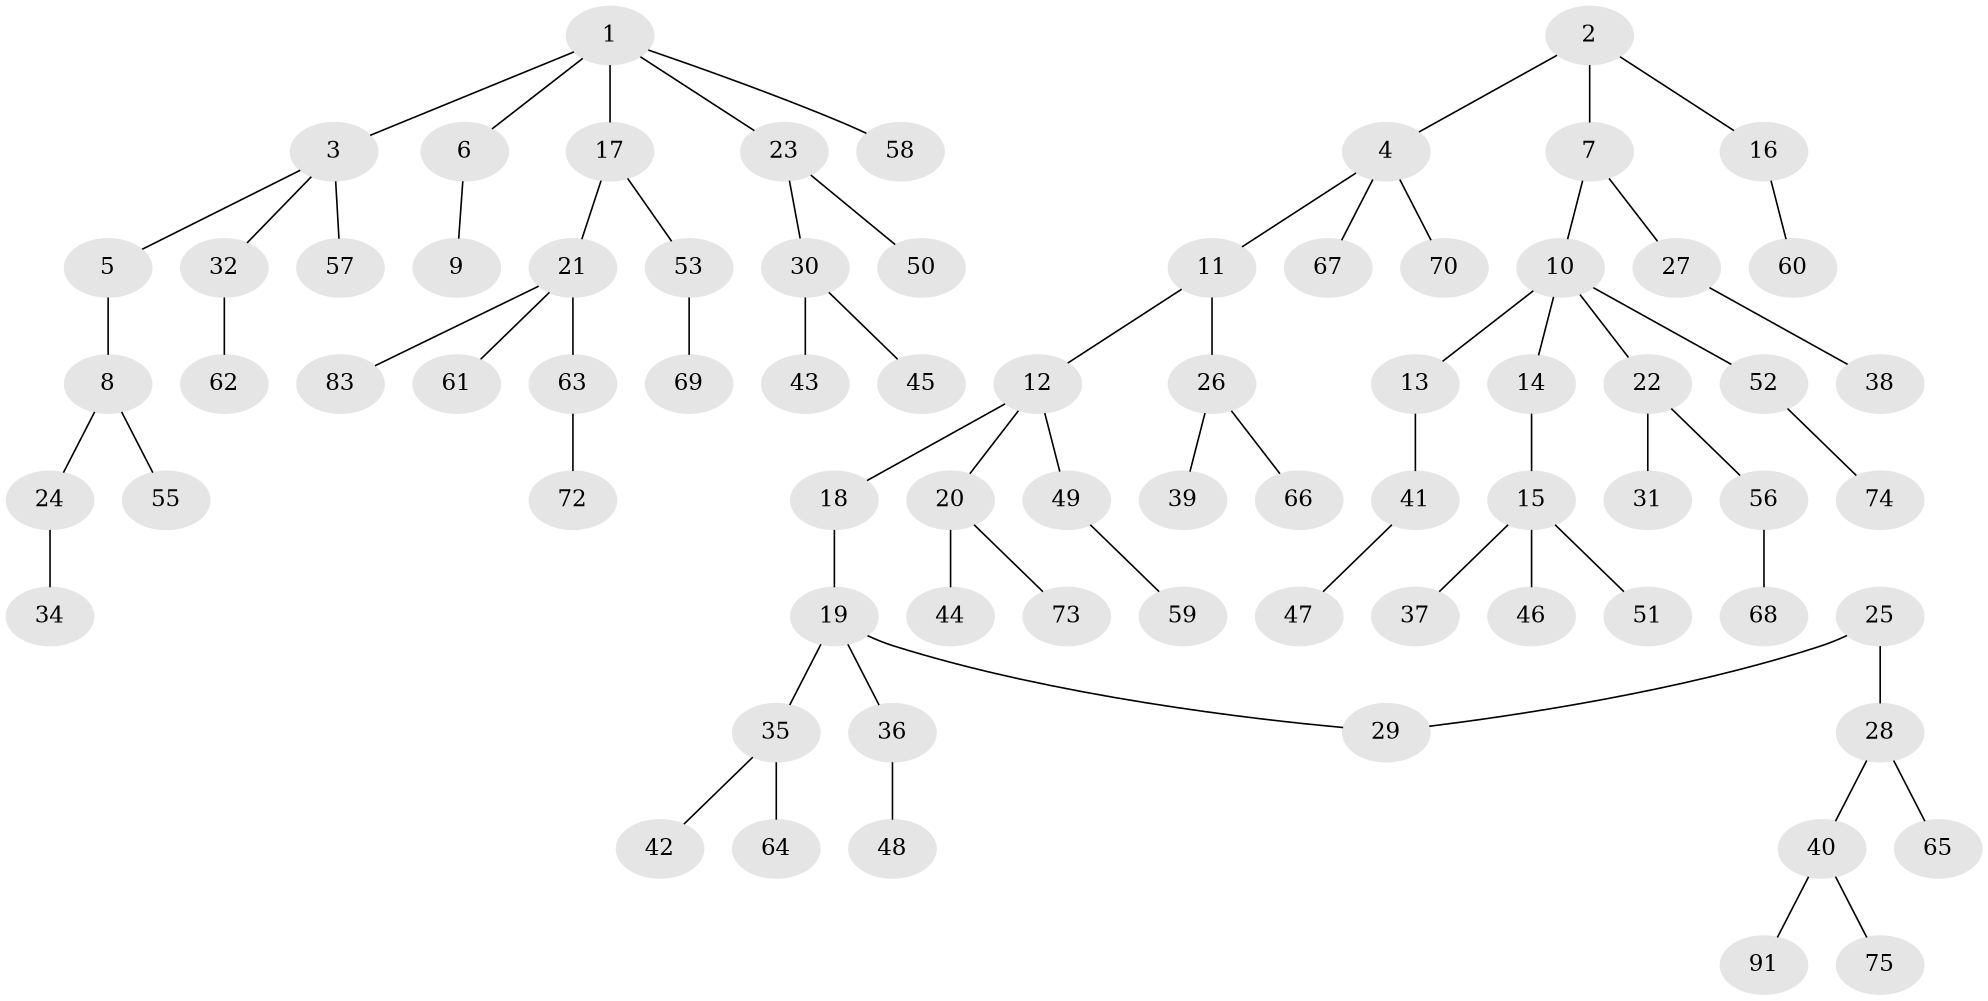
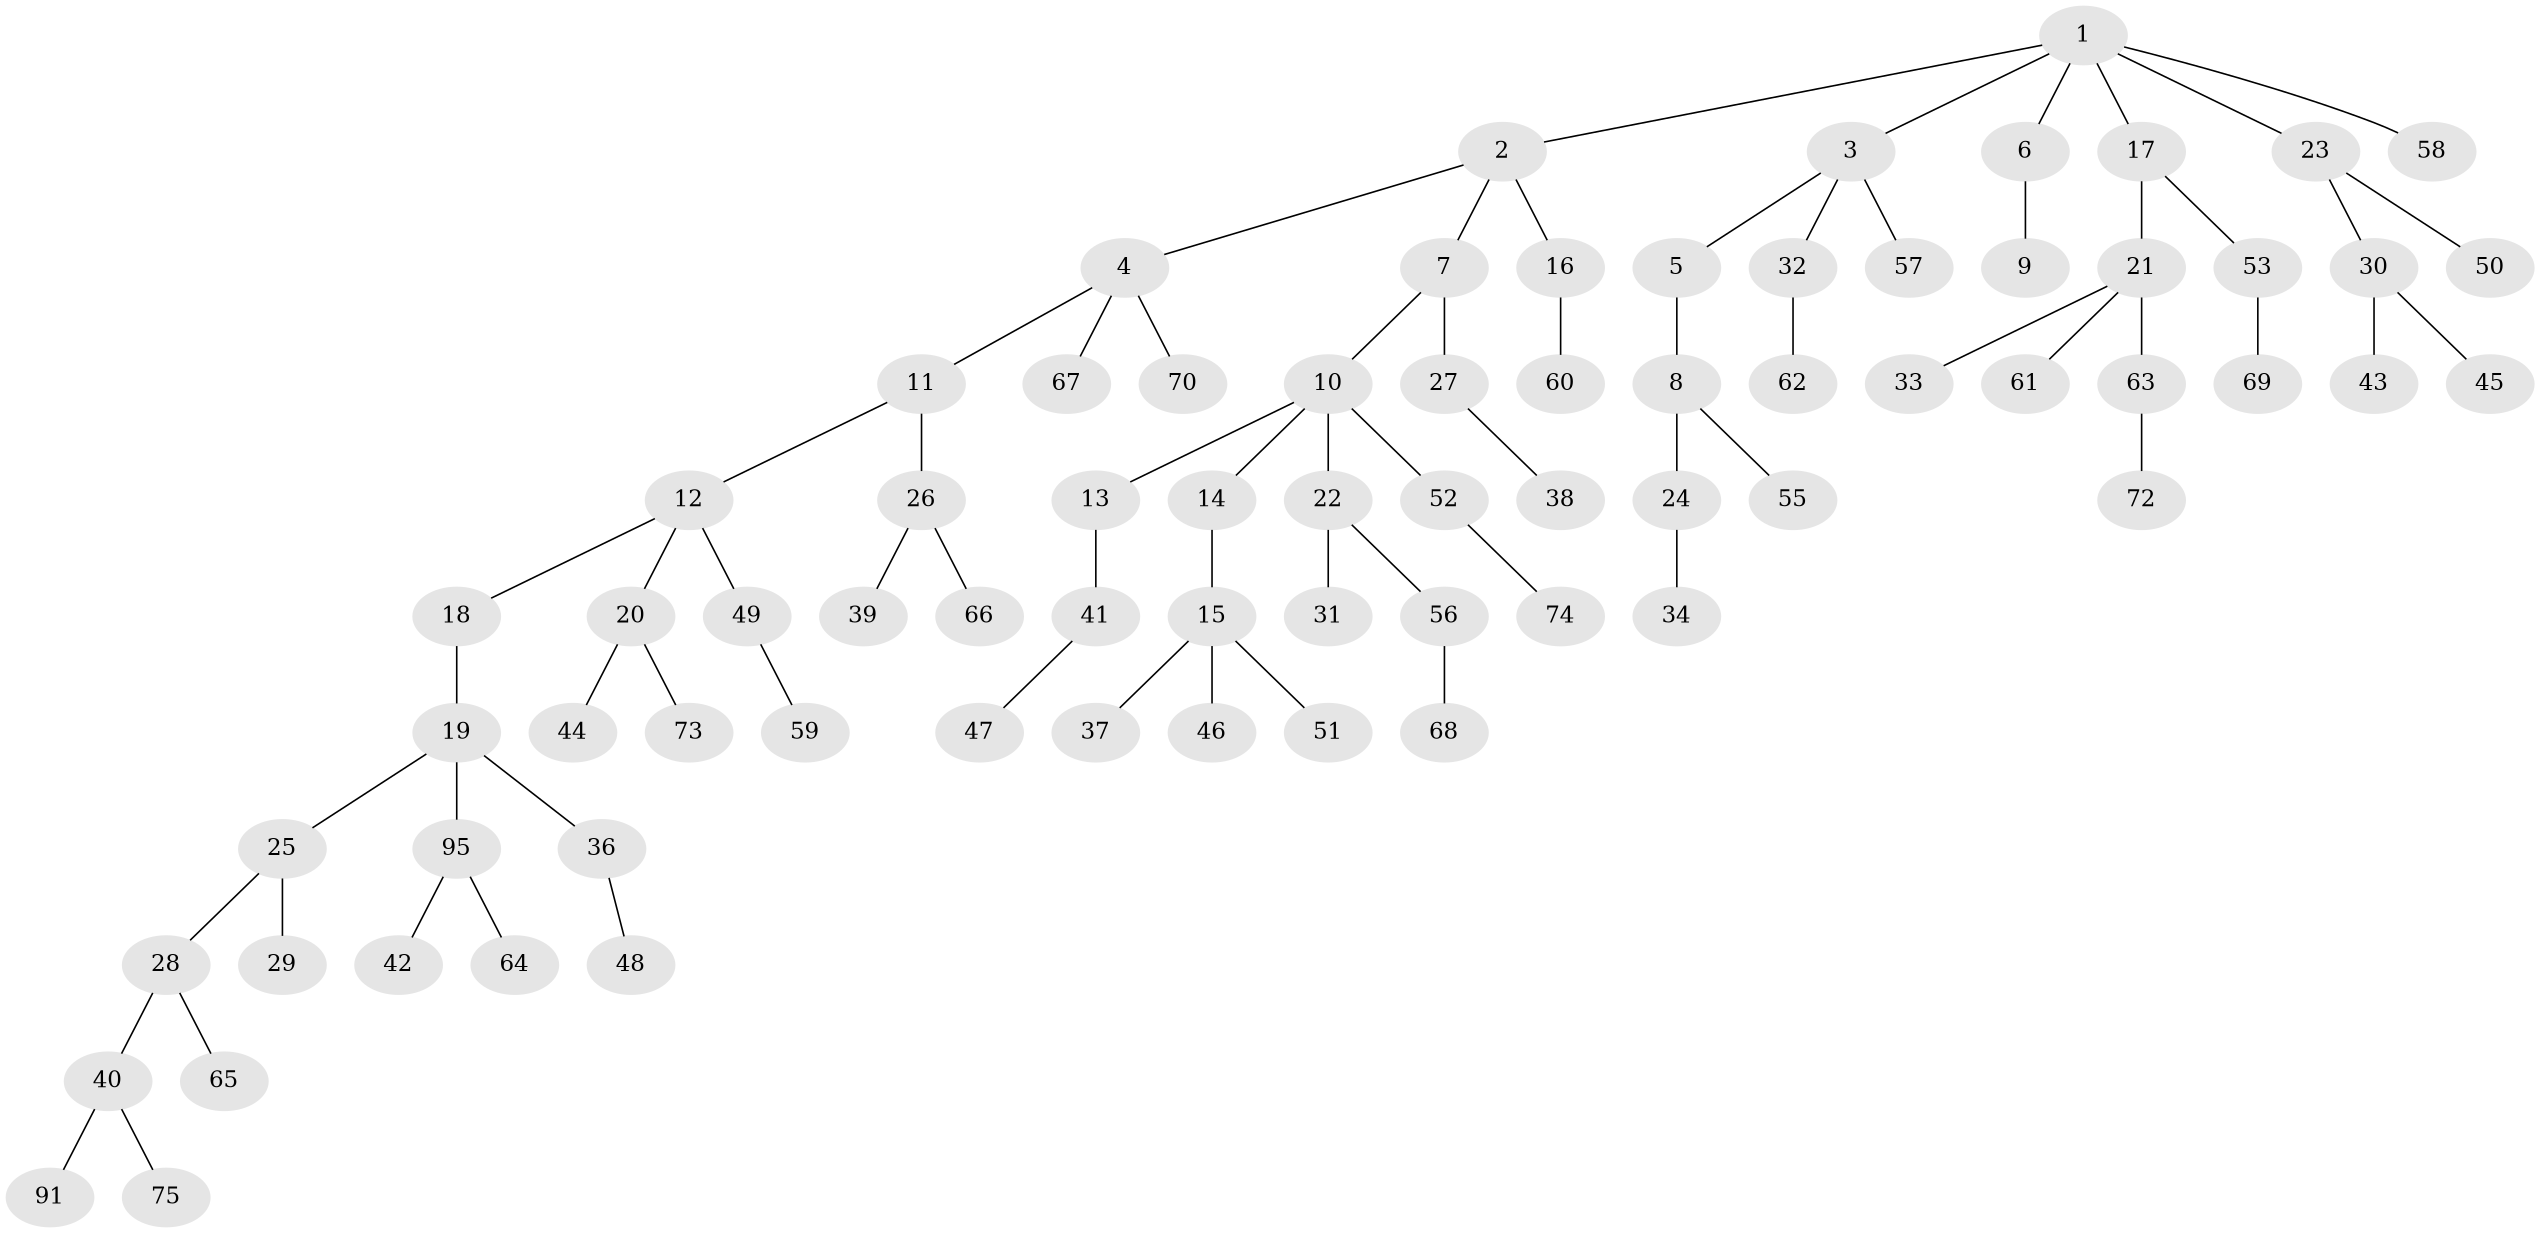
none -> (1793, 94)
(341, 384) -> (1909, 384)
(1103, 695) -> (369, 791)
(776, 733) -> (457, 849)
